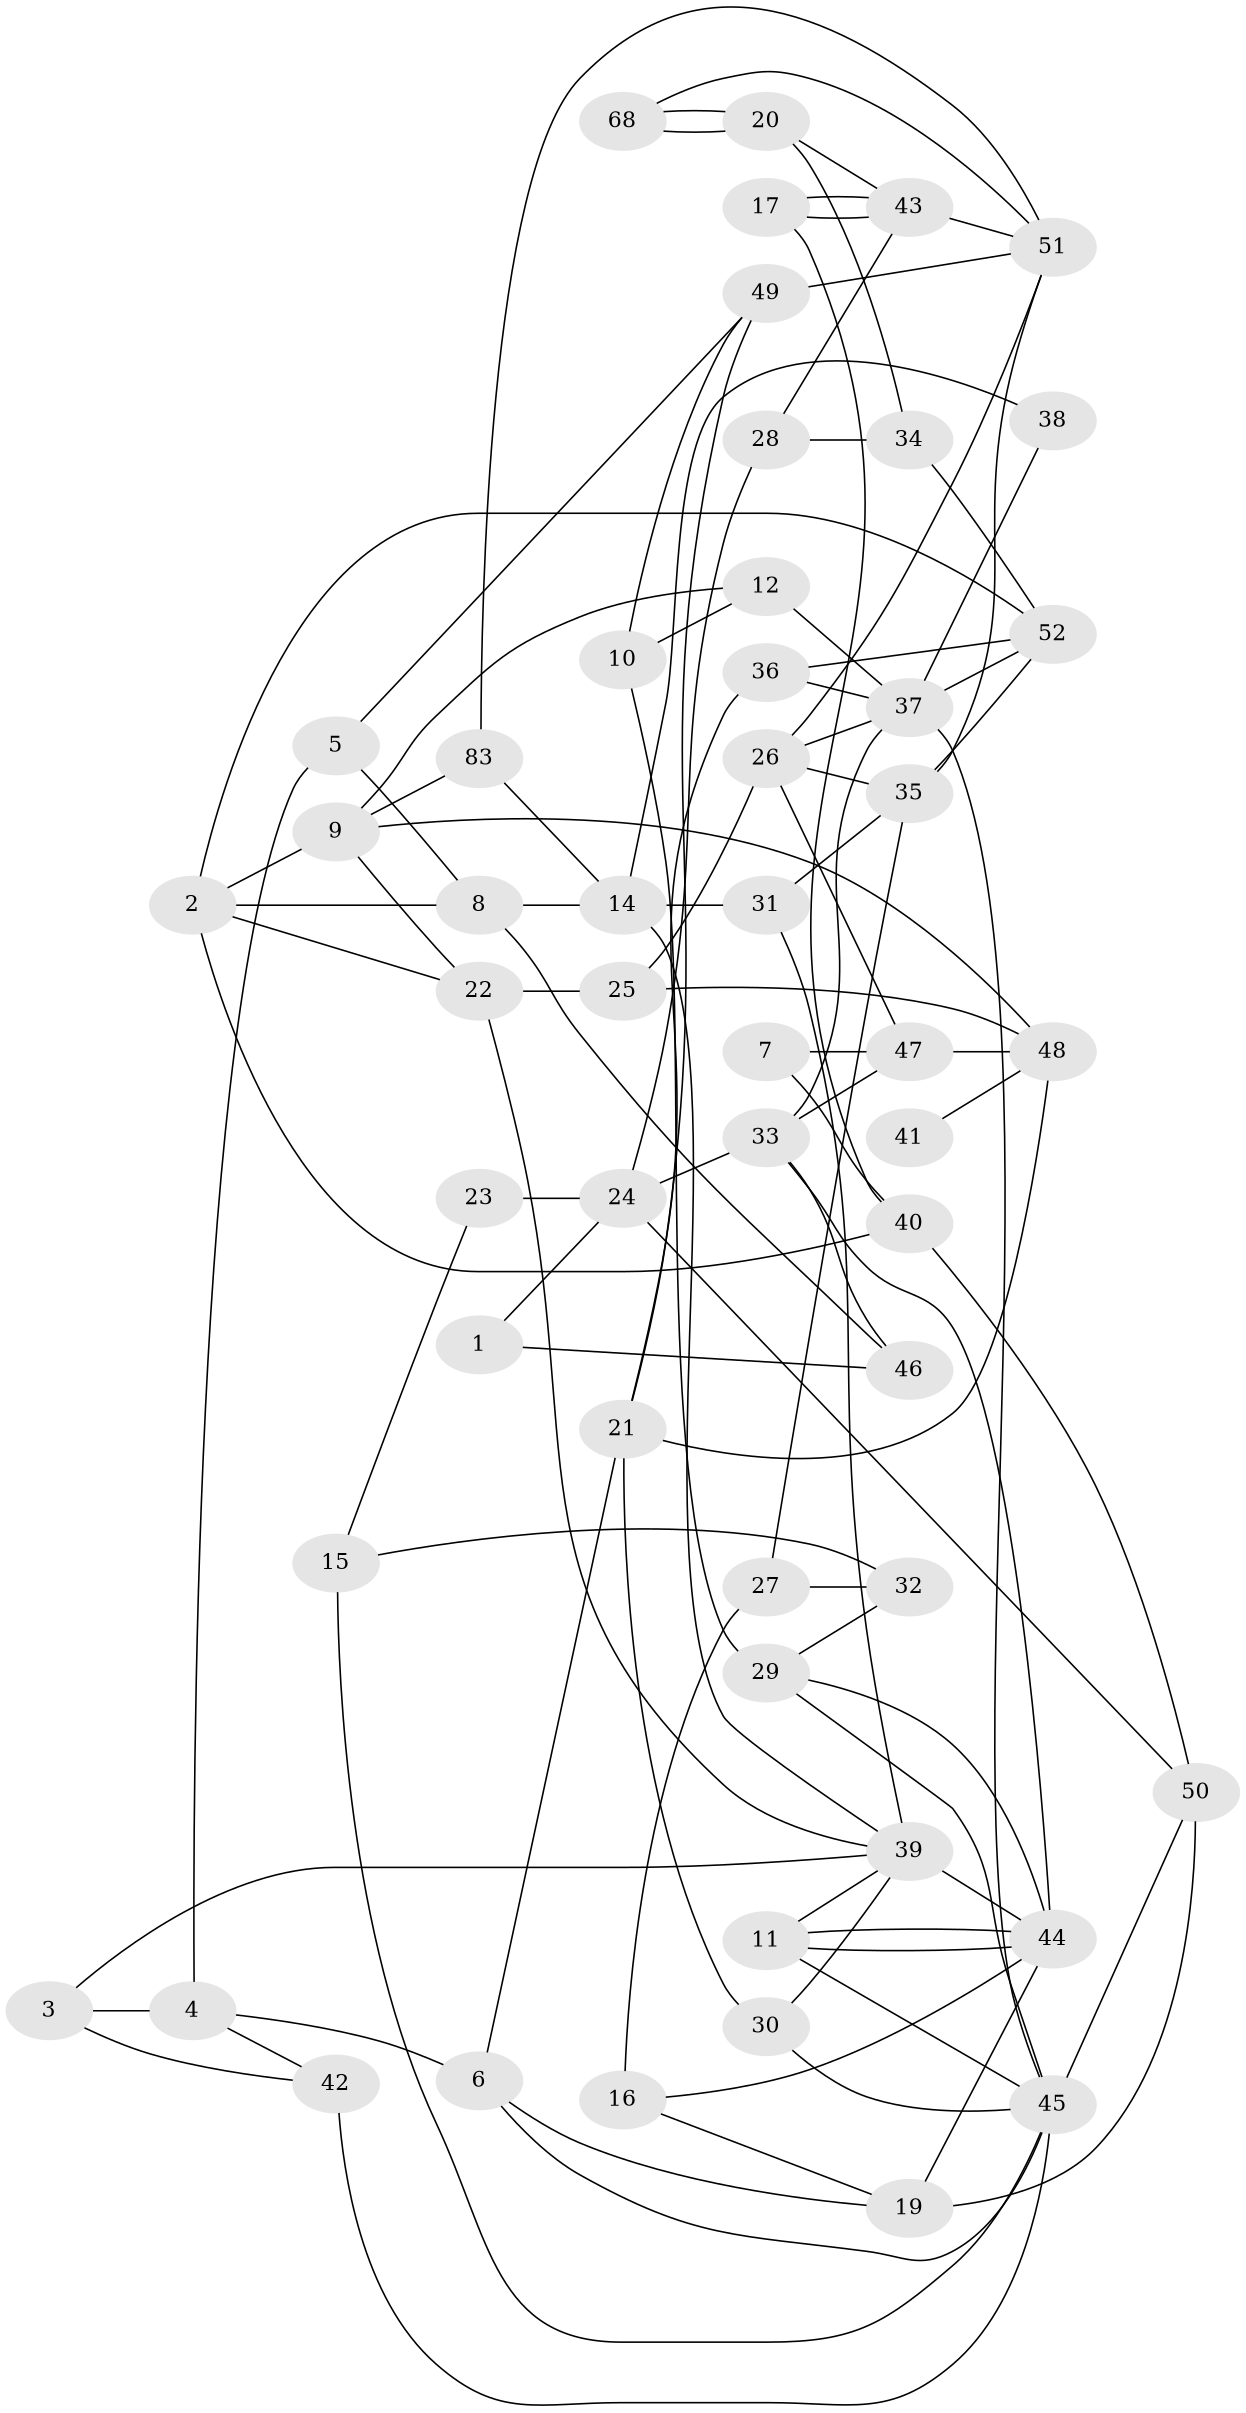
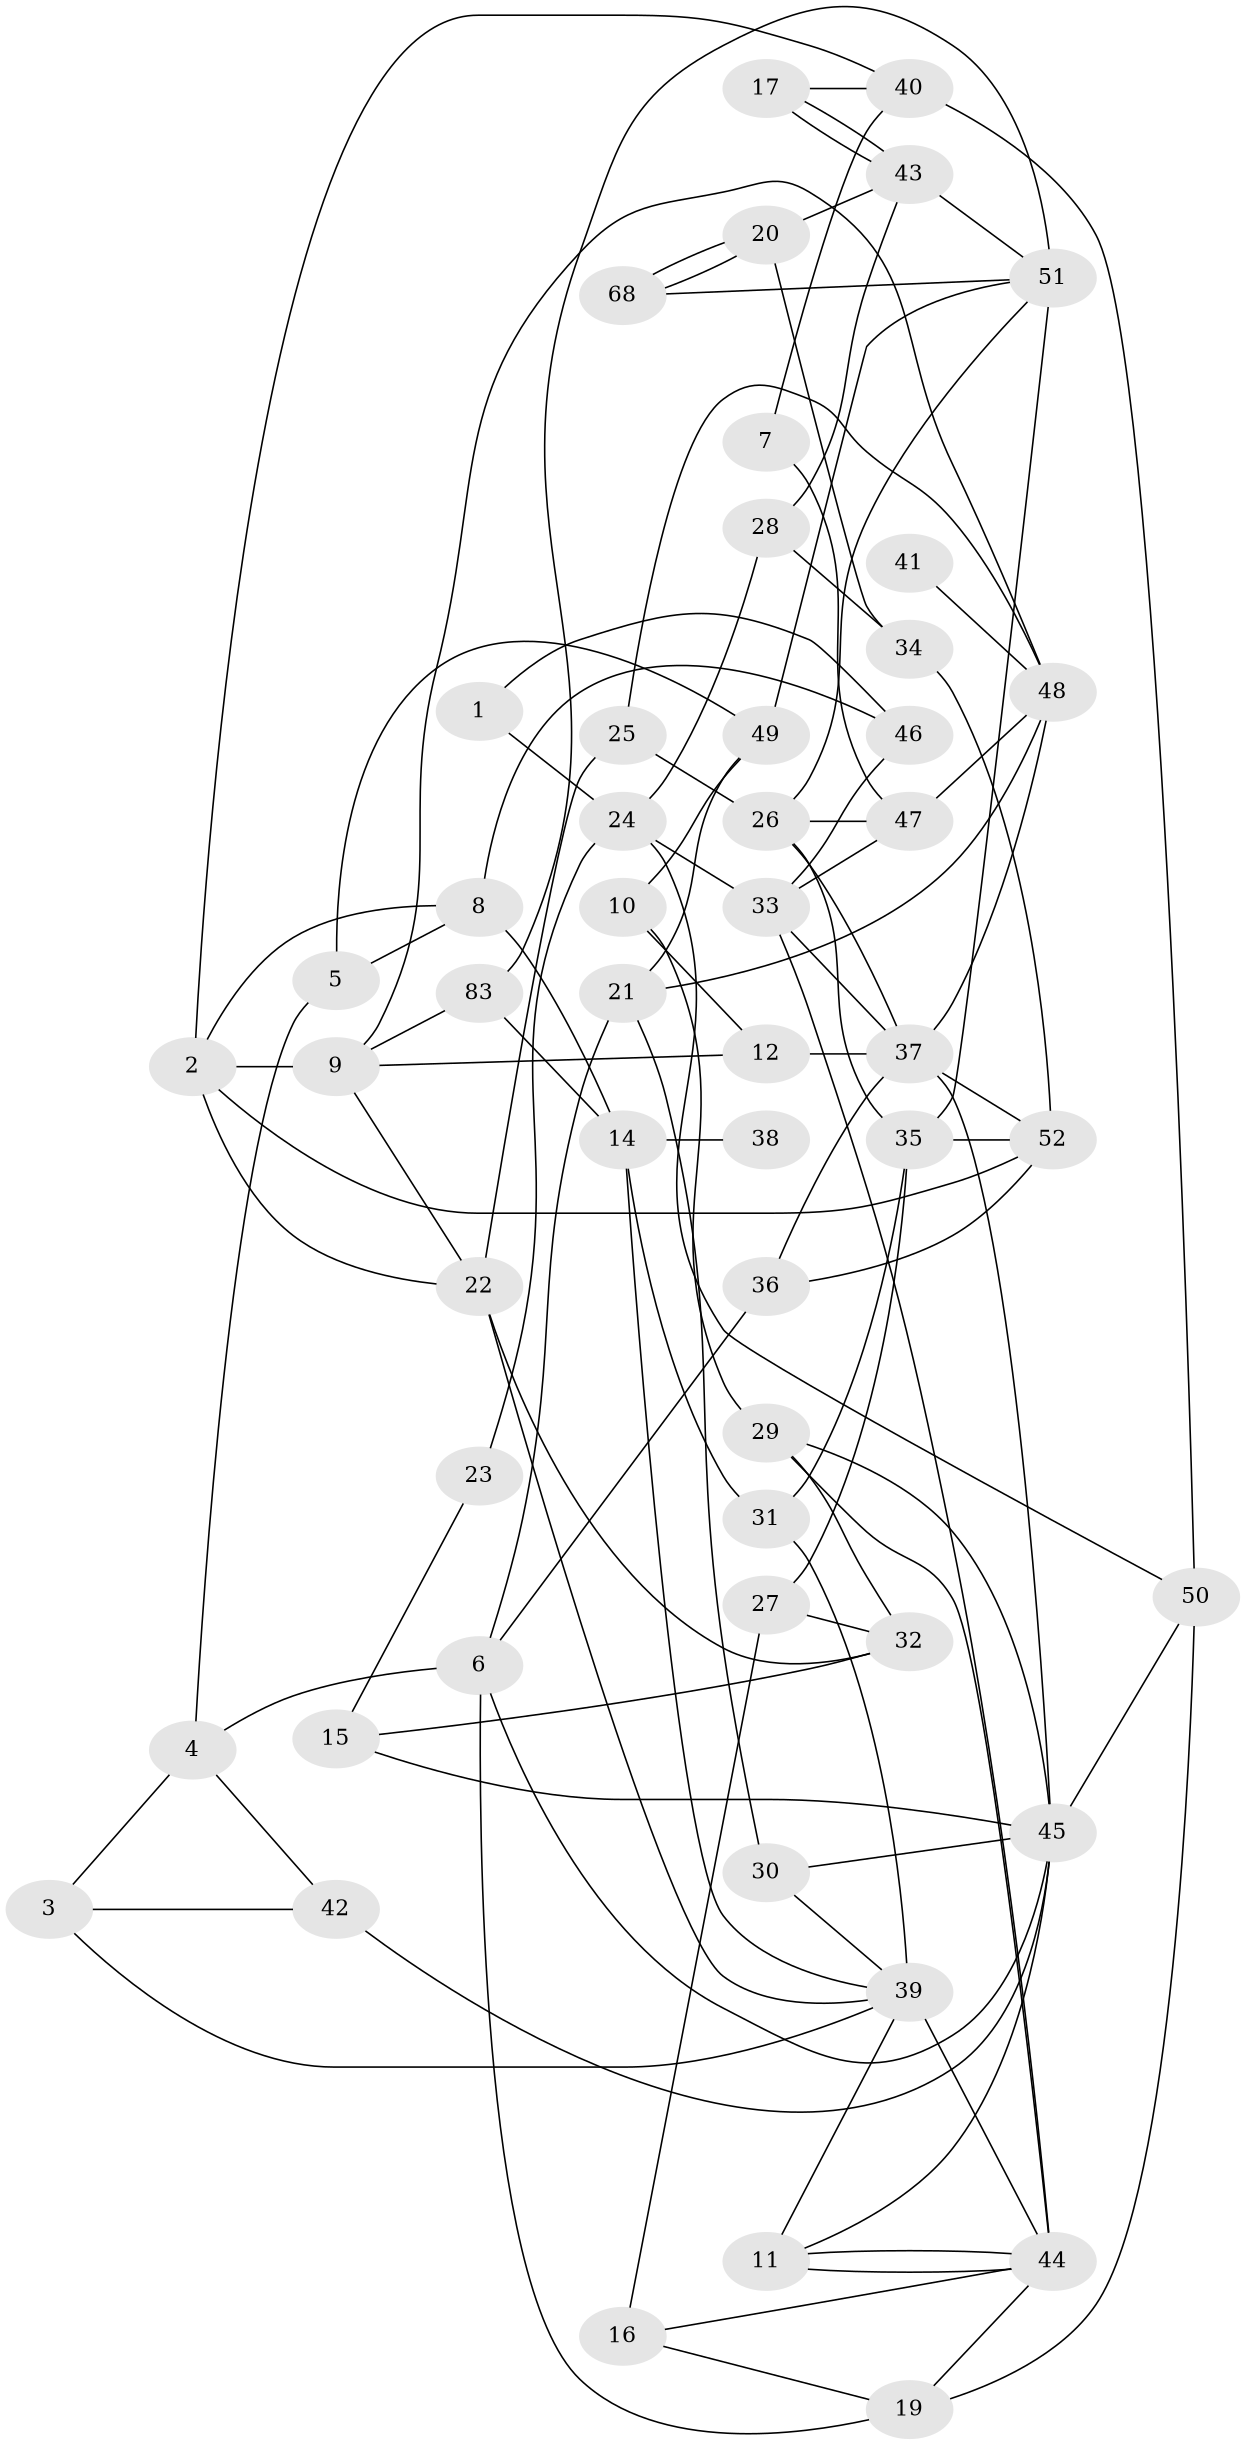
(981, 564) -> (1004, 881)
(675, 1043) -> (623, 1476)
none -> (622, 1563)
